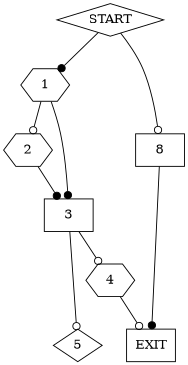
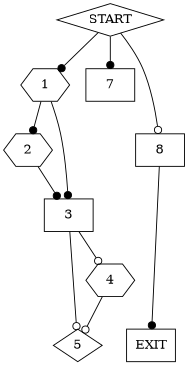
none -> (110, 85)
(38, 114) -> (38, 114)
(129, 310) -> (95, 311)
